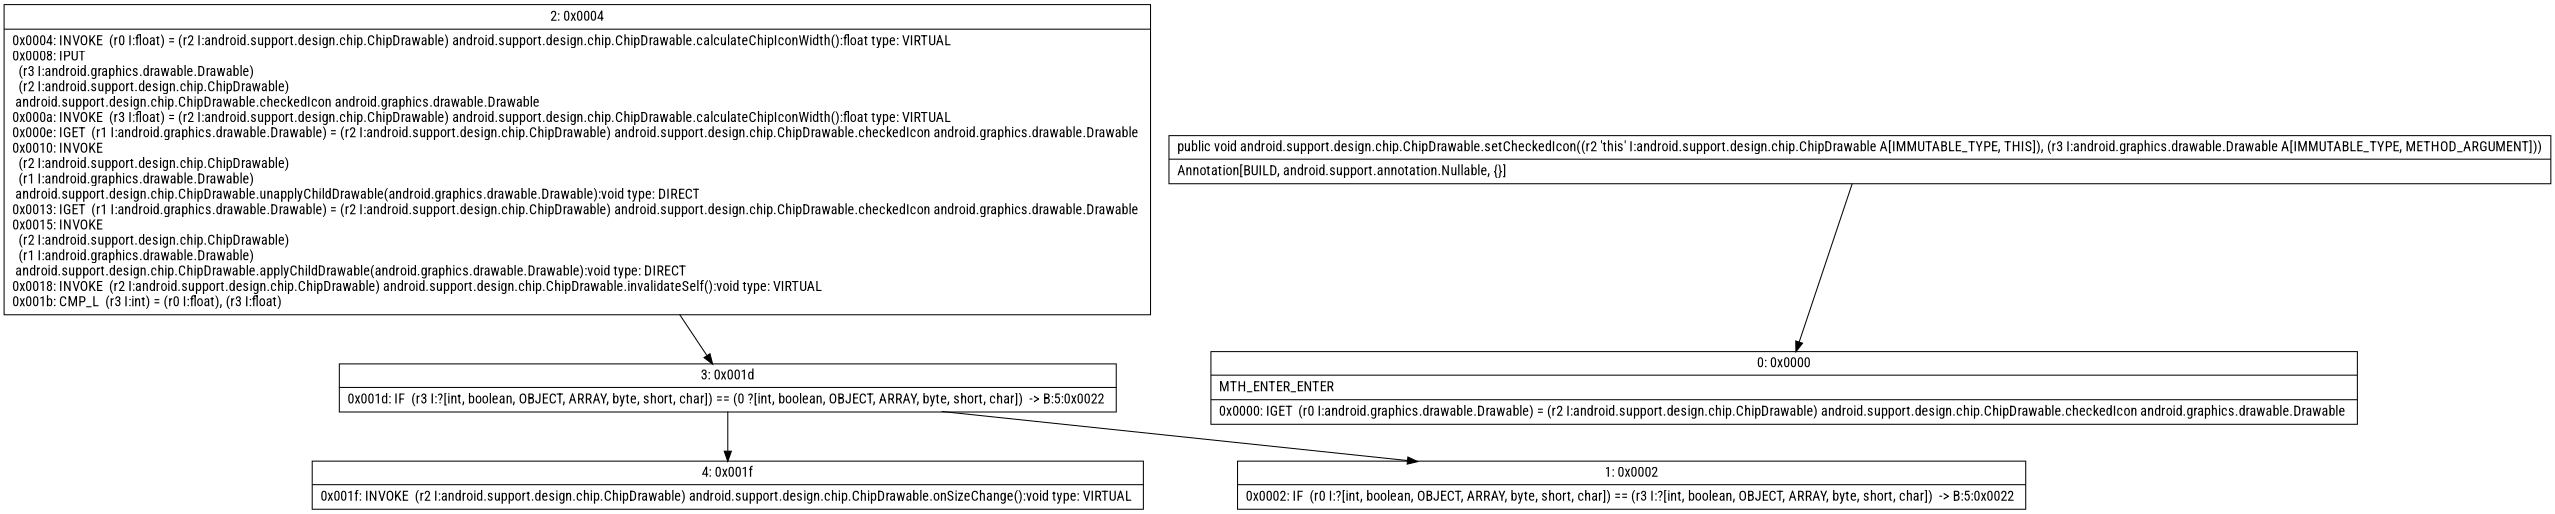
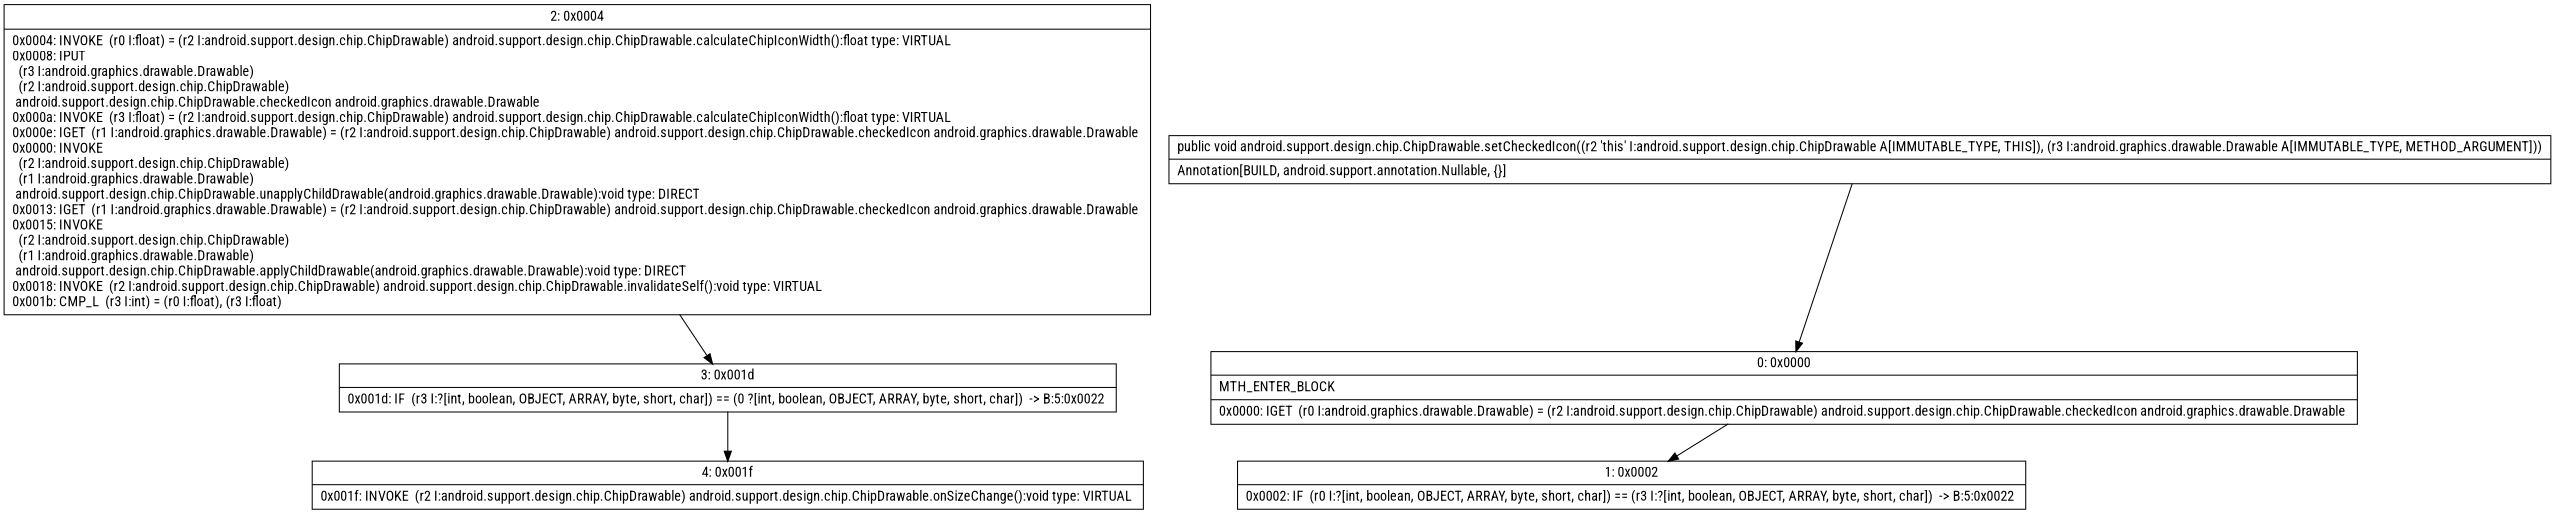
(61, 148) -> (61, 148)
(1277, 387) -> (1277, 387)
(1174, 436) -> (1703, 440)
